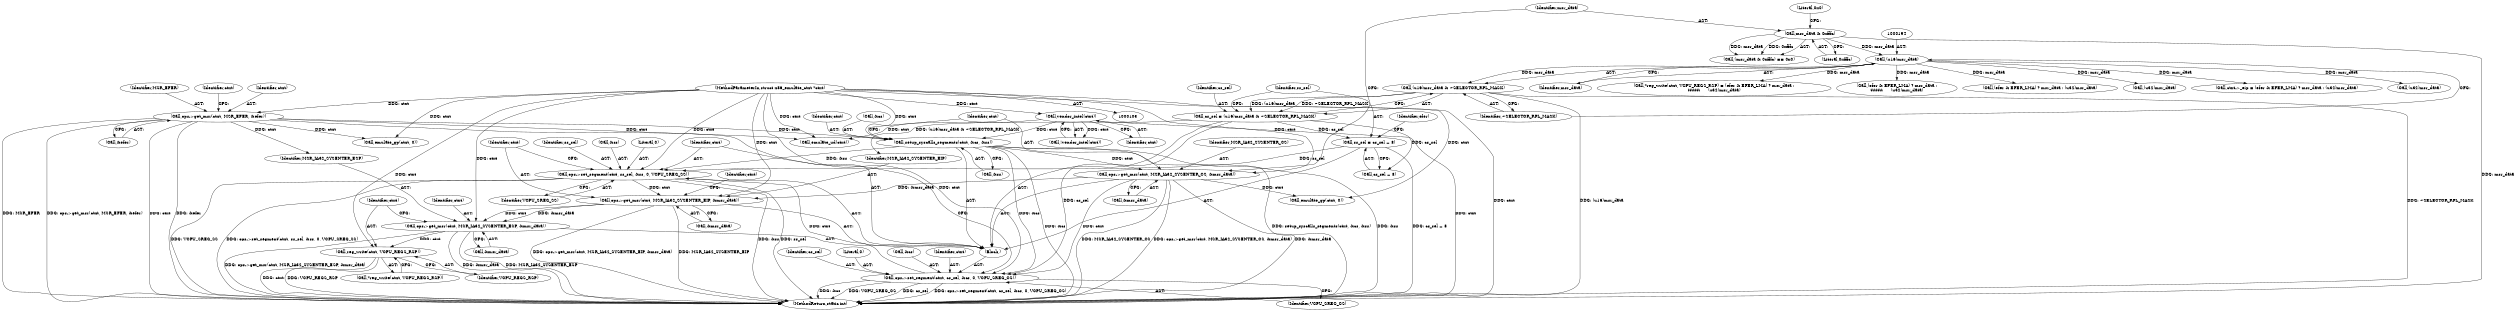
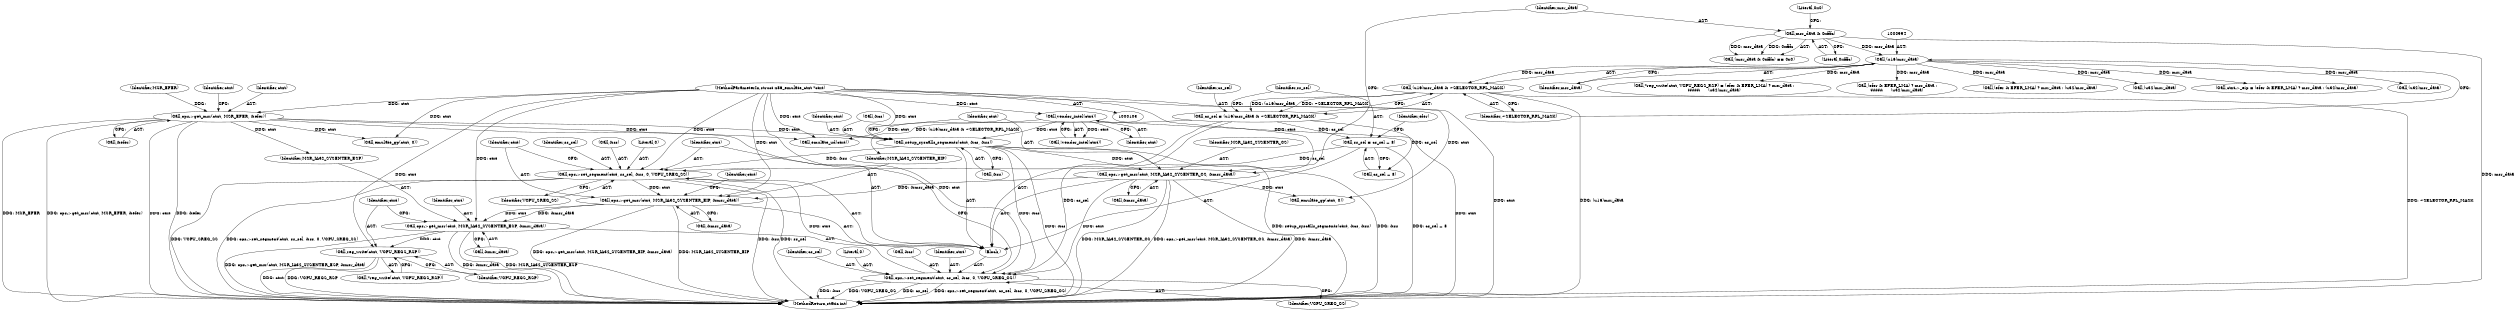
(1897, 34) -> (1897, 34)
(200, 104) -> (201, 104)
